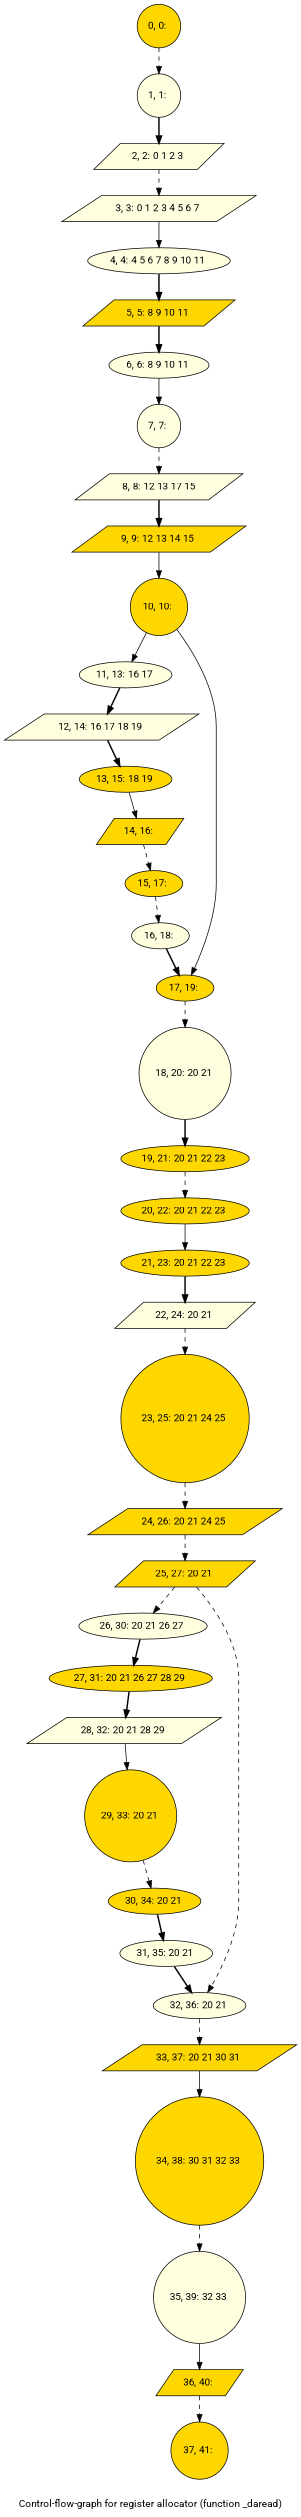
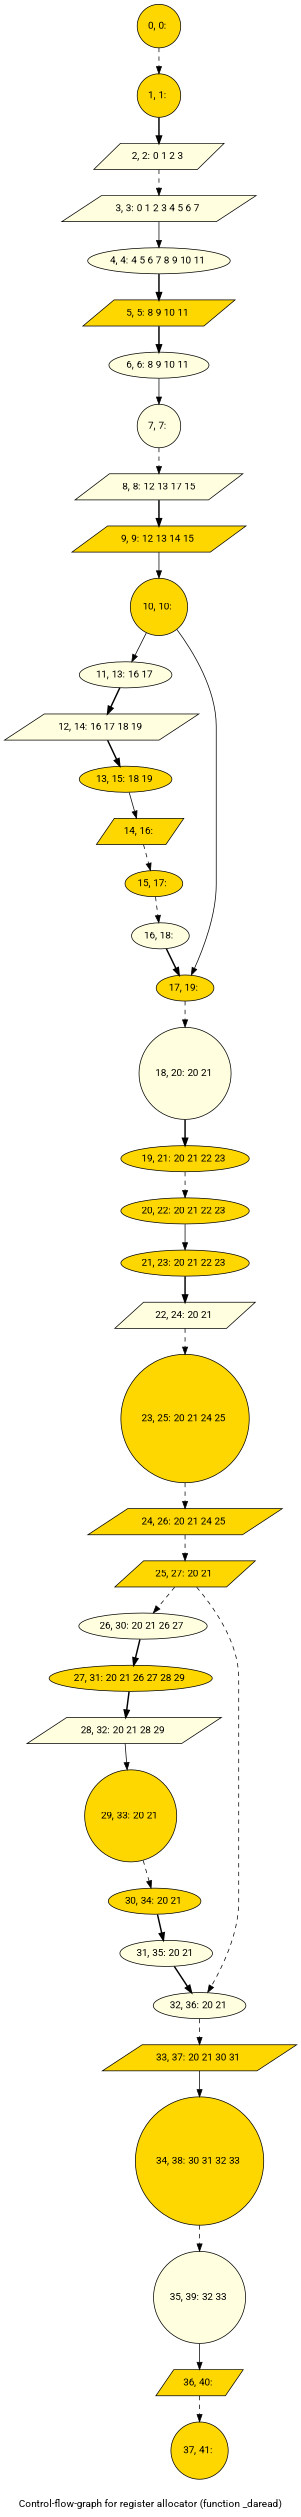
(159, 96) -> (159, 96)
